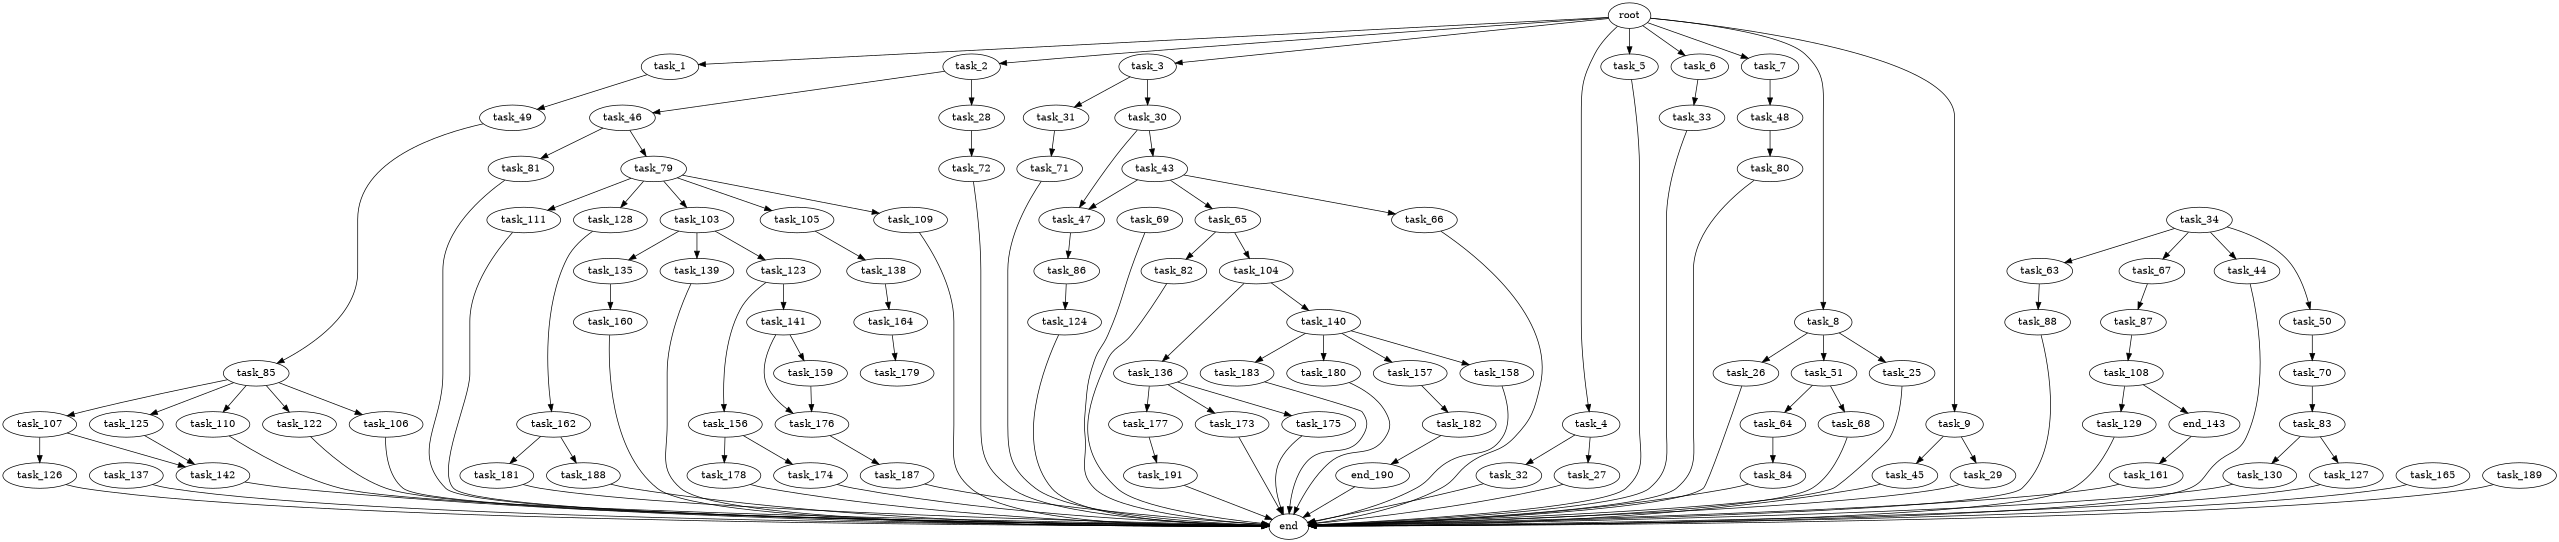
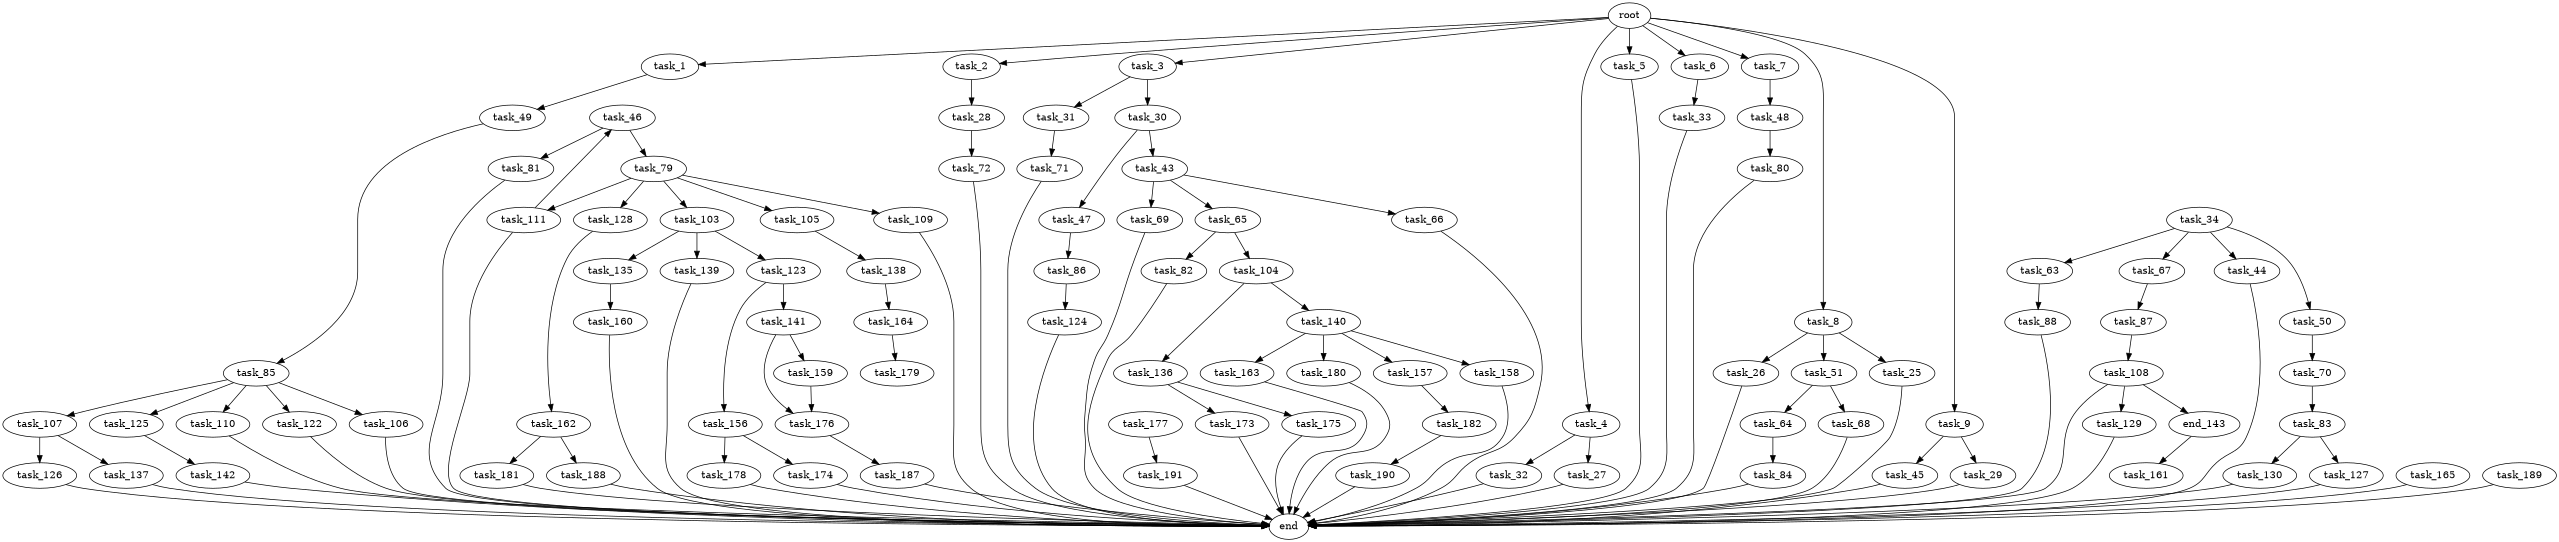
(802, 91) -> (571, 171)
(1116, 193) -> (1153, 191)
(1237, 373) -> (1237, 373)
(1148, 395) -> none
(123, 449) -> (80, 448)
(1373, 476) -> (1373, 476)
(1718, 514) -> (1745, 513)
